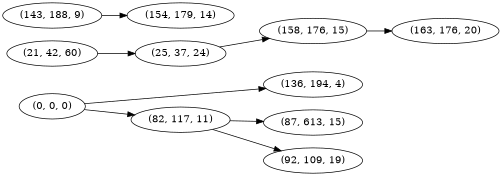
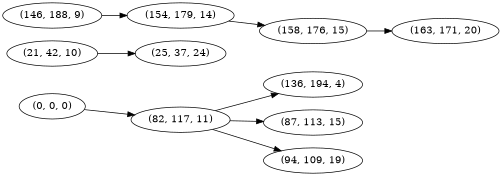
(52, 15) -> (52, 15)
(445, 31) -> (445, 31)
(241, 43) -> (243, 23)
(52, 54) -> (52, 54)
(172, 96) -> (243, 103)
(313, 123) -> (313, 123)
(313, 161) -> (313, 161)
